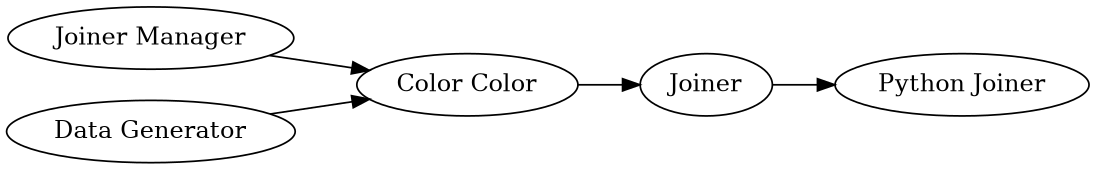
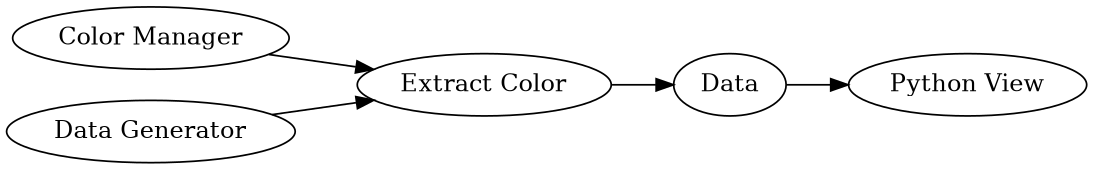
(151, 38) -> (151, 38)
(467, 85) -> (484, 85)
(706, 85) -> (730, 85)
(962, 85) -> (968, 85)
